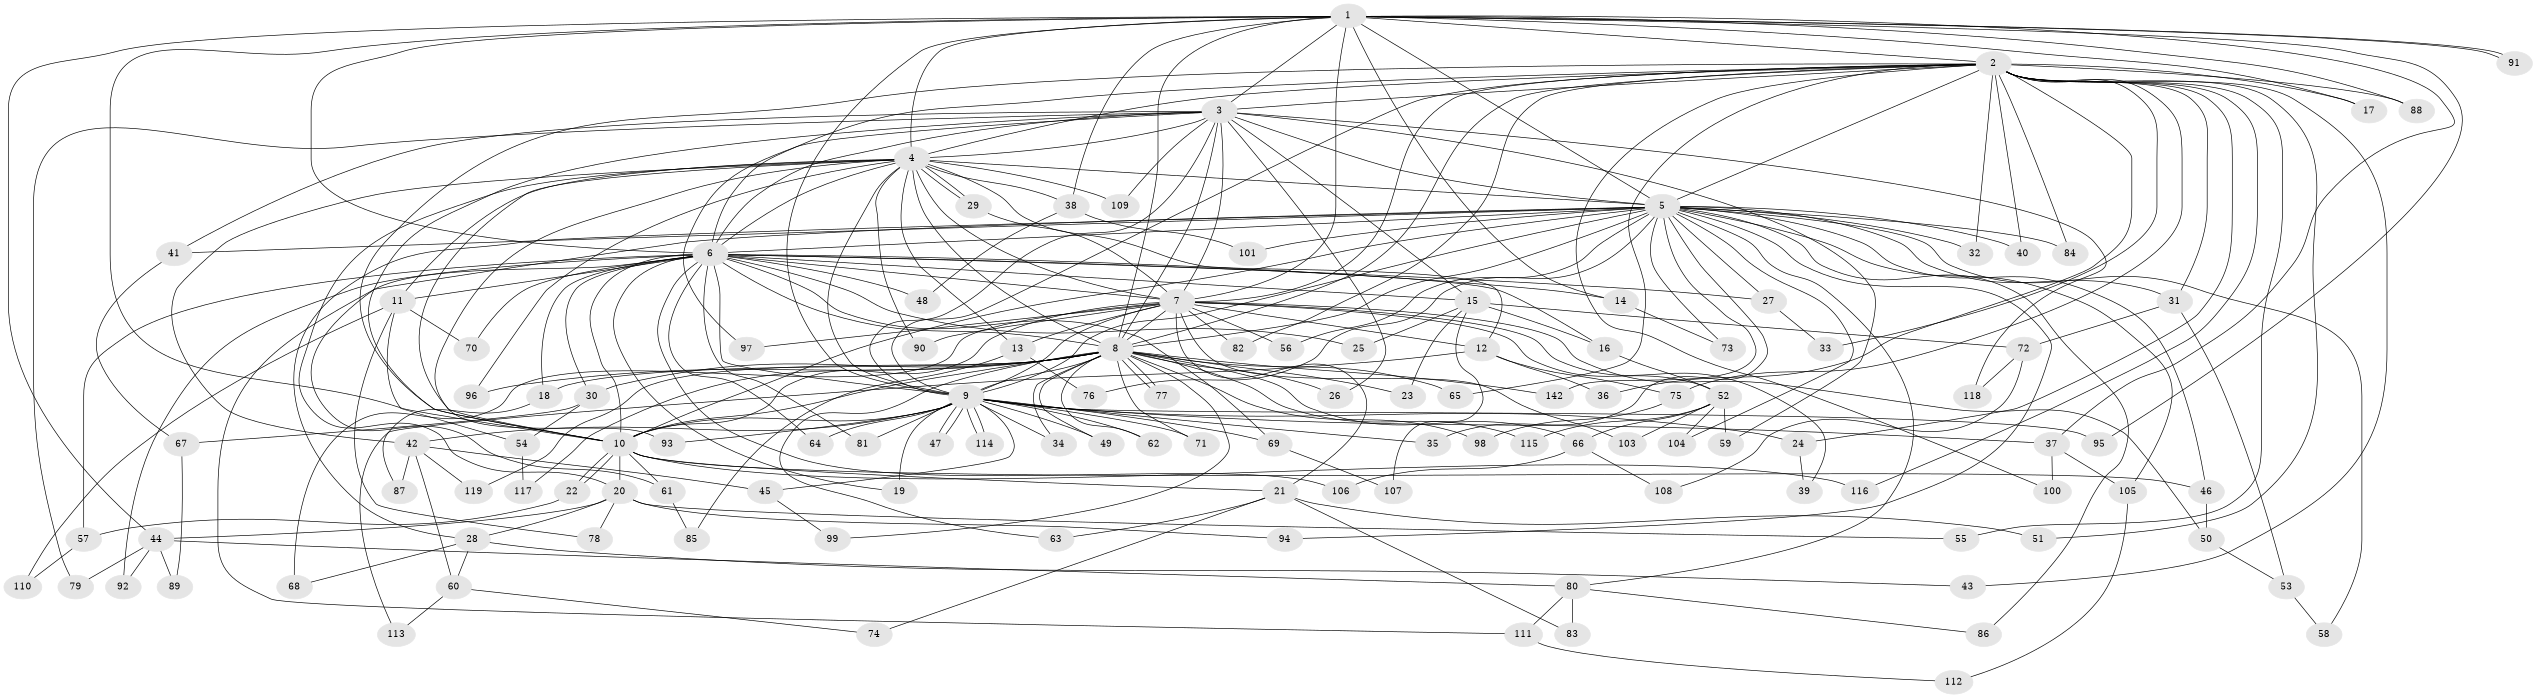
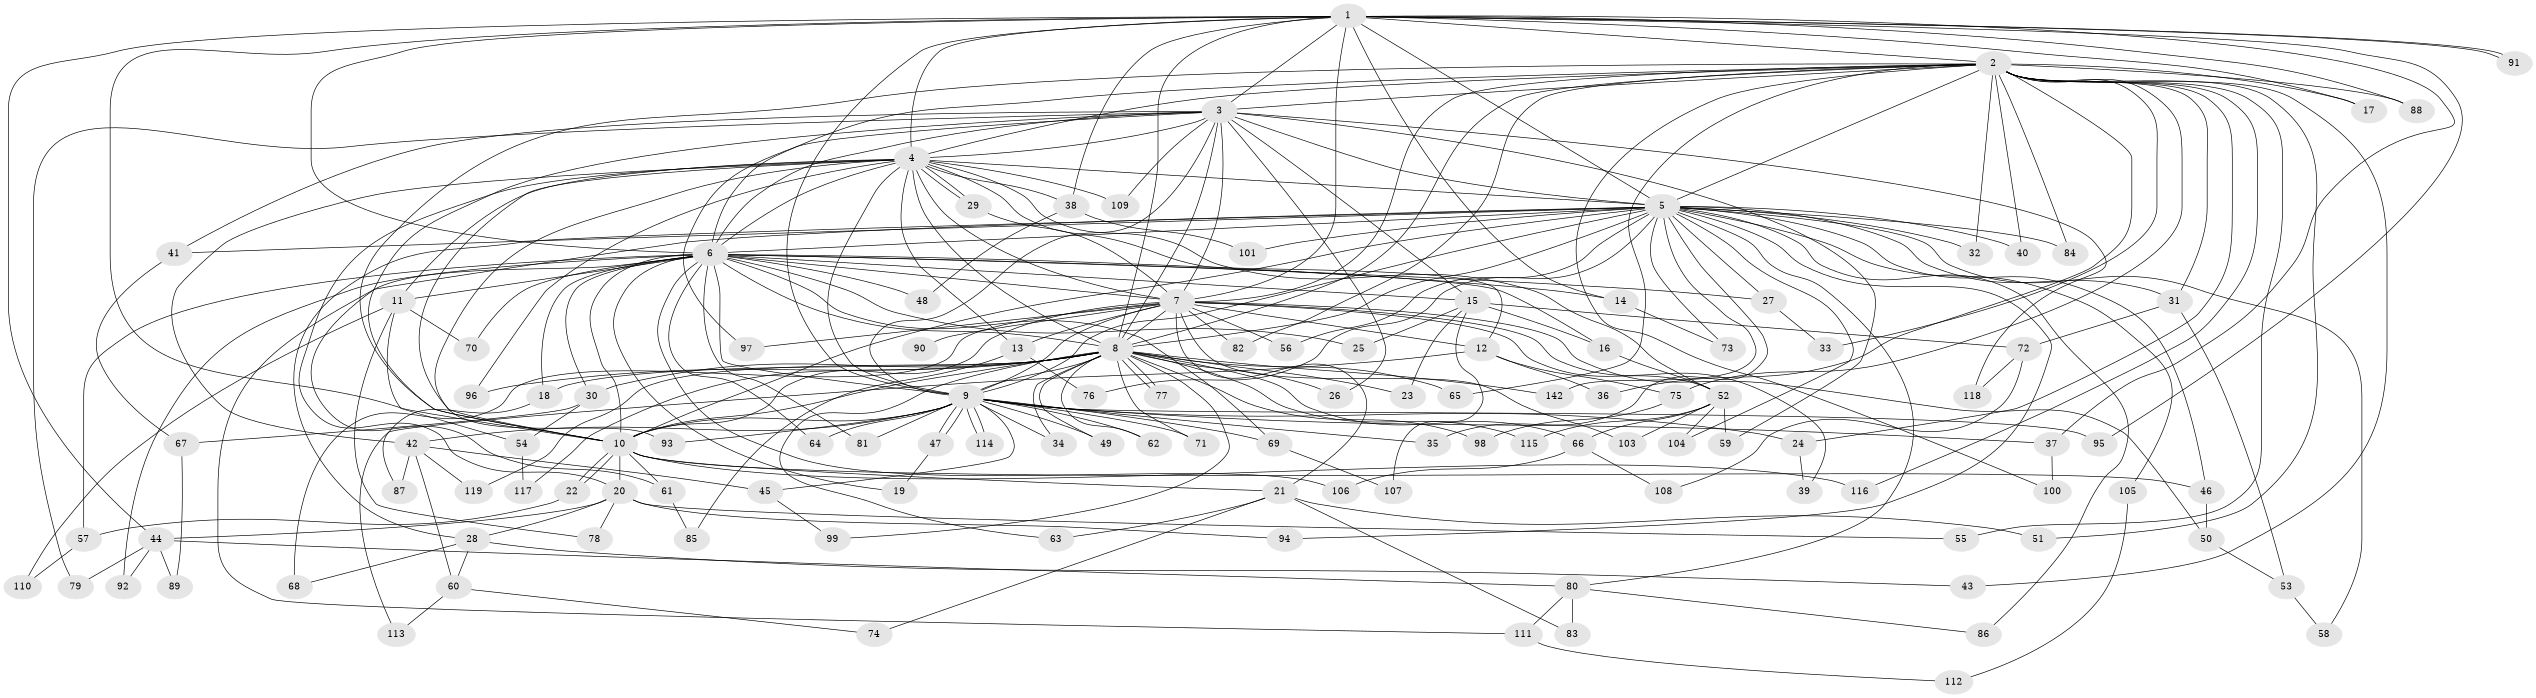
(1341, 134) -> none
(880, 252) -> (1300, 278)
(912, 432) -> (918, 468)
(2090, 468) -> none
